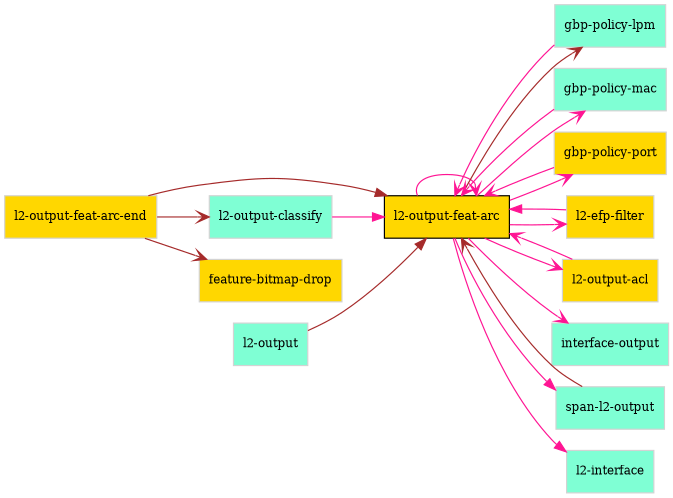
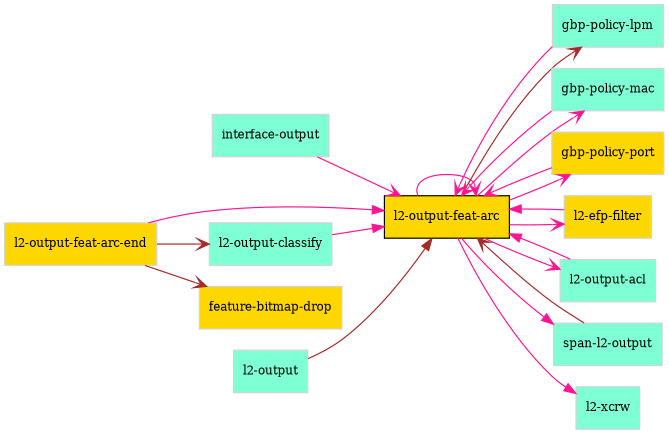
(262, 179) -> (260, 207)
(547, 248) -> (546, 248)
(511, 279) -> (354, 174)
(610, 281) -> (608, 281)
(610, 472) -> (608, 408)
